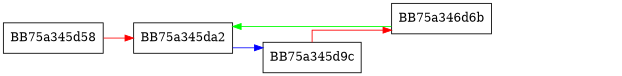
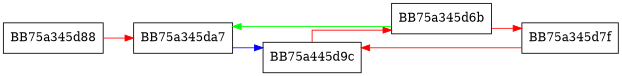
(442, 19) -> (442, 19)
(53, 38) -> (53, 38)
(183, 38) -> (183, 38)
none -> (570, 38)
(312, 58) -> (312, 58)
